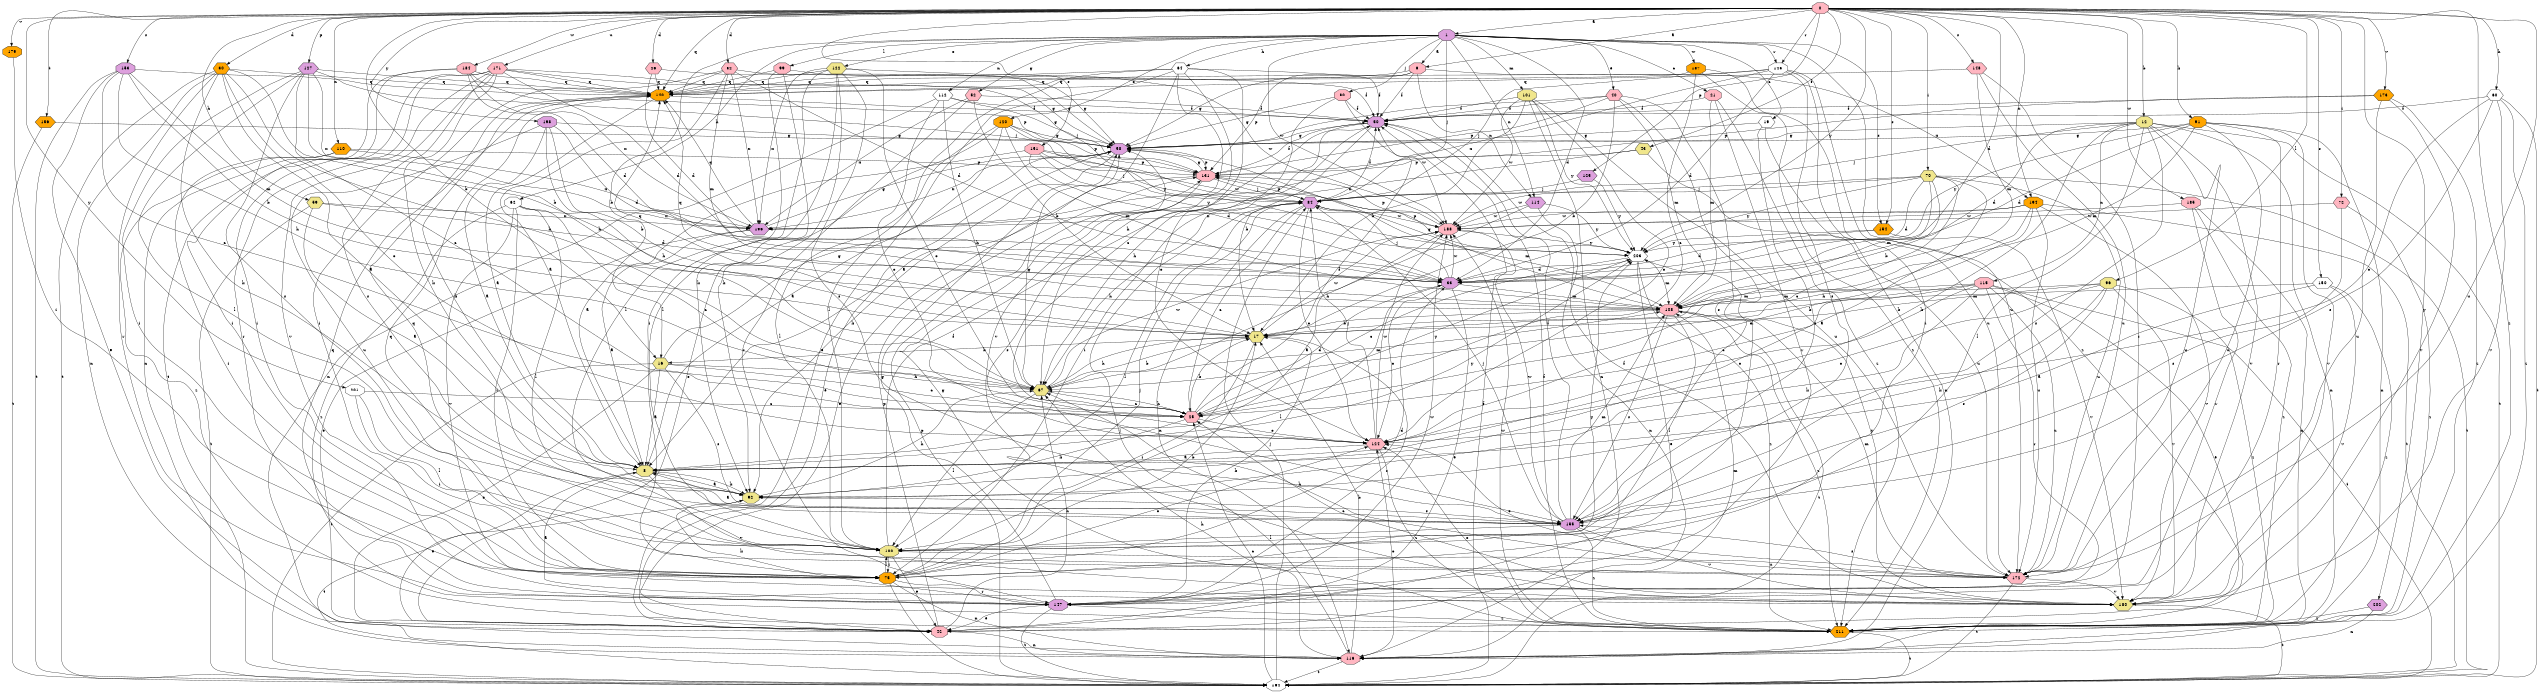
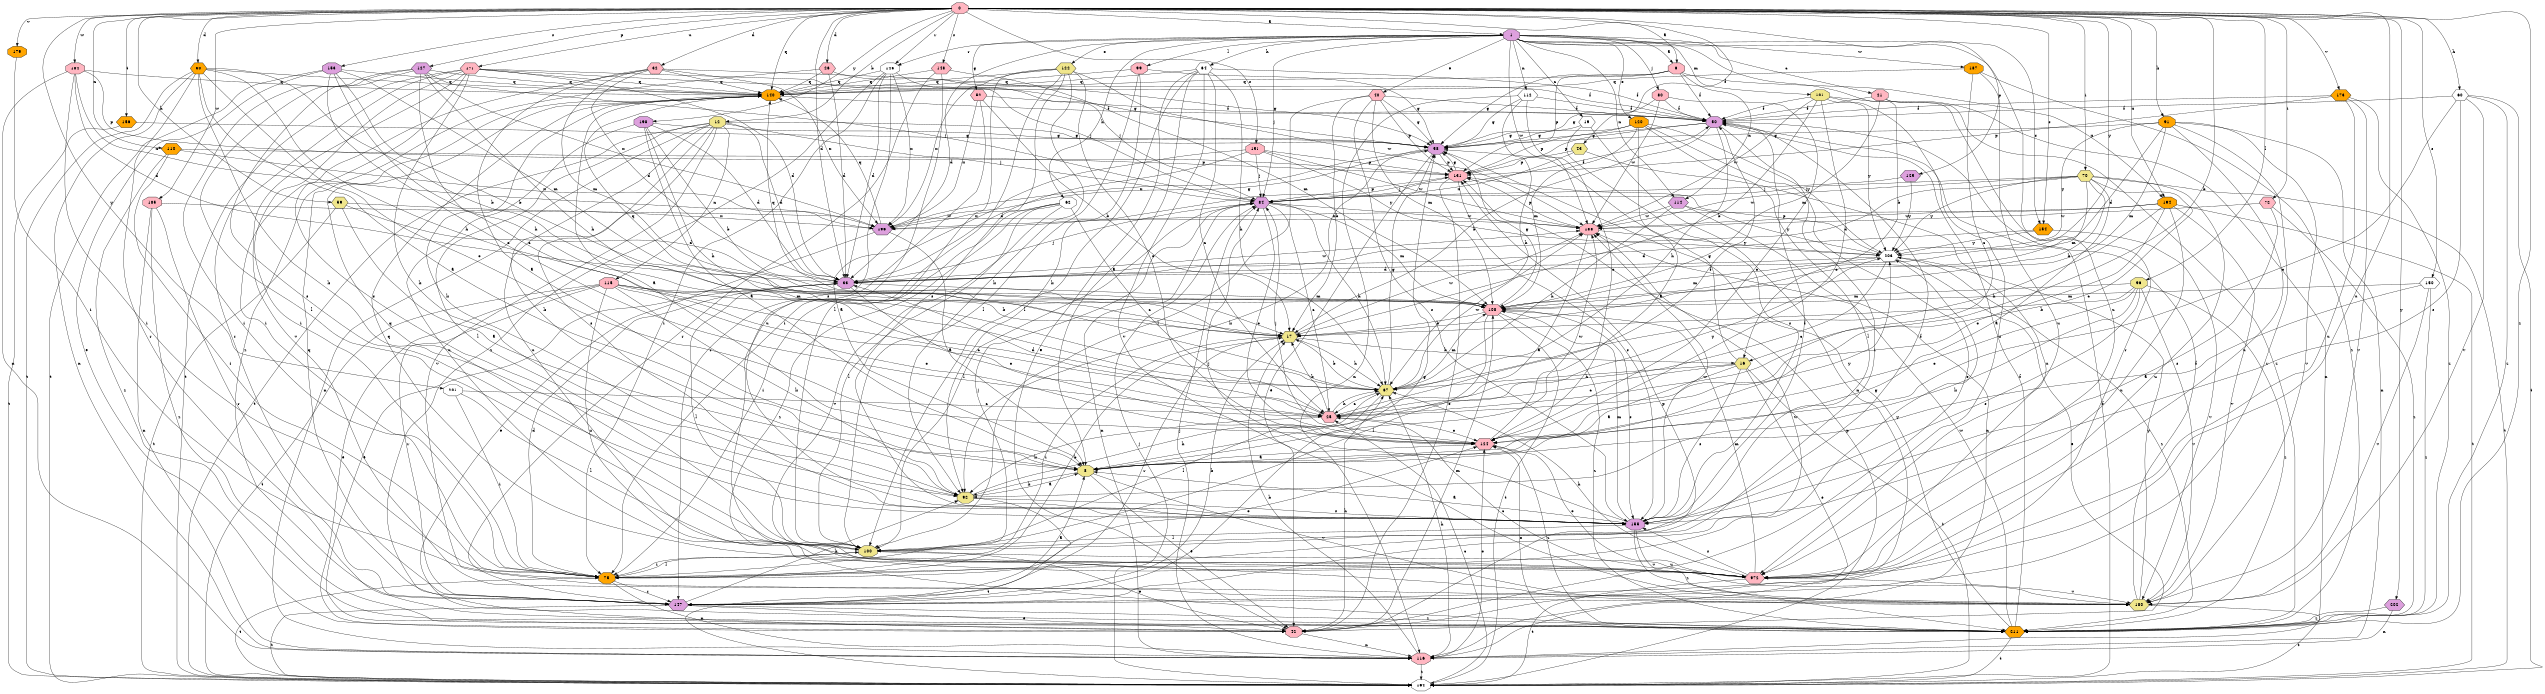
(1289, 149) -> (1567, 149)
(1669, 310) -> (1493, 310)
(2016, 578) -> (1755, 578)
(1058, 605) -> (678, 605)
none -> (555, 616)
